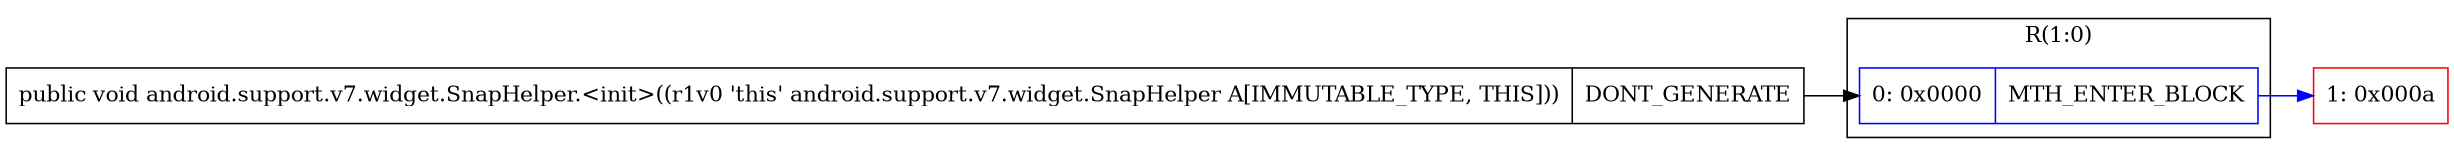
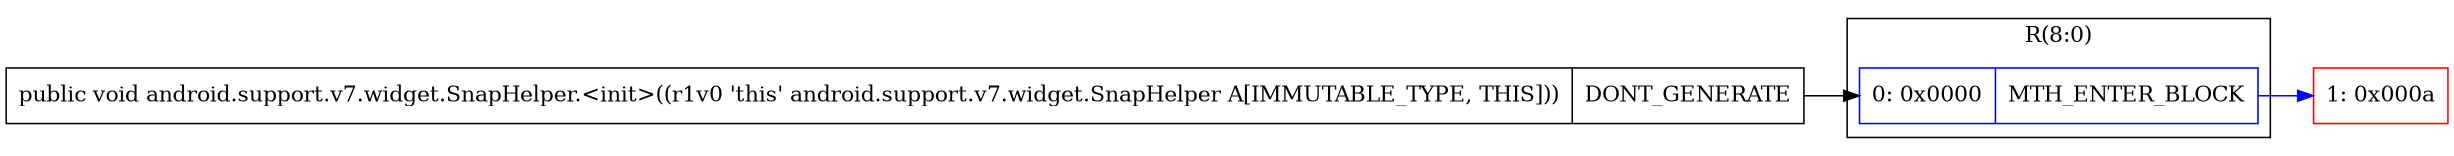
(2059, 36) -> (2059, 36)
